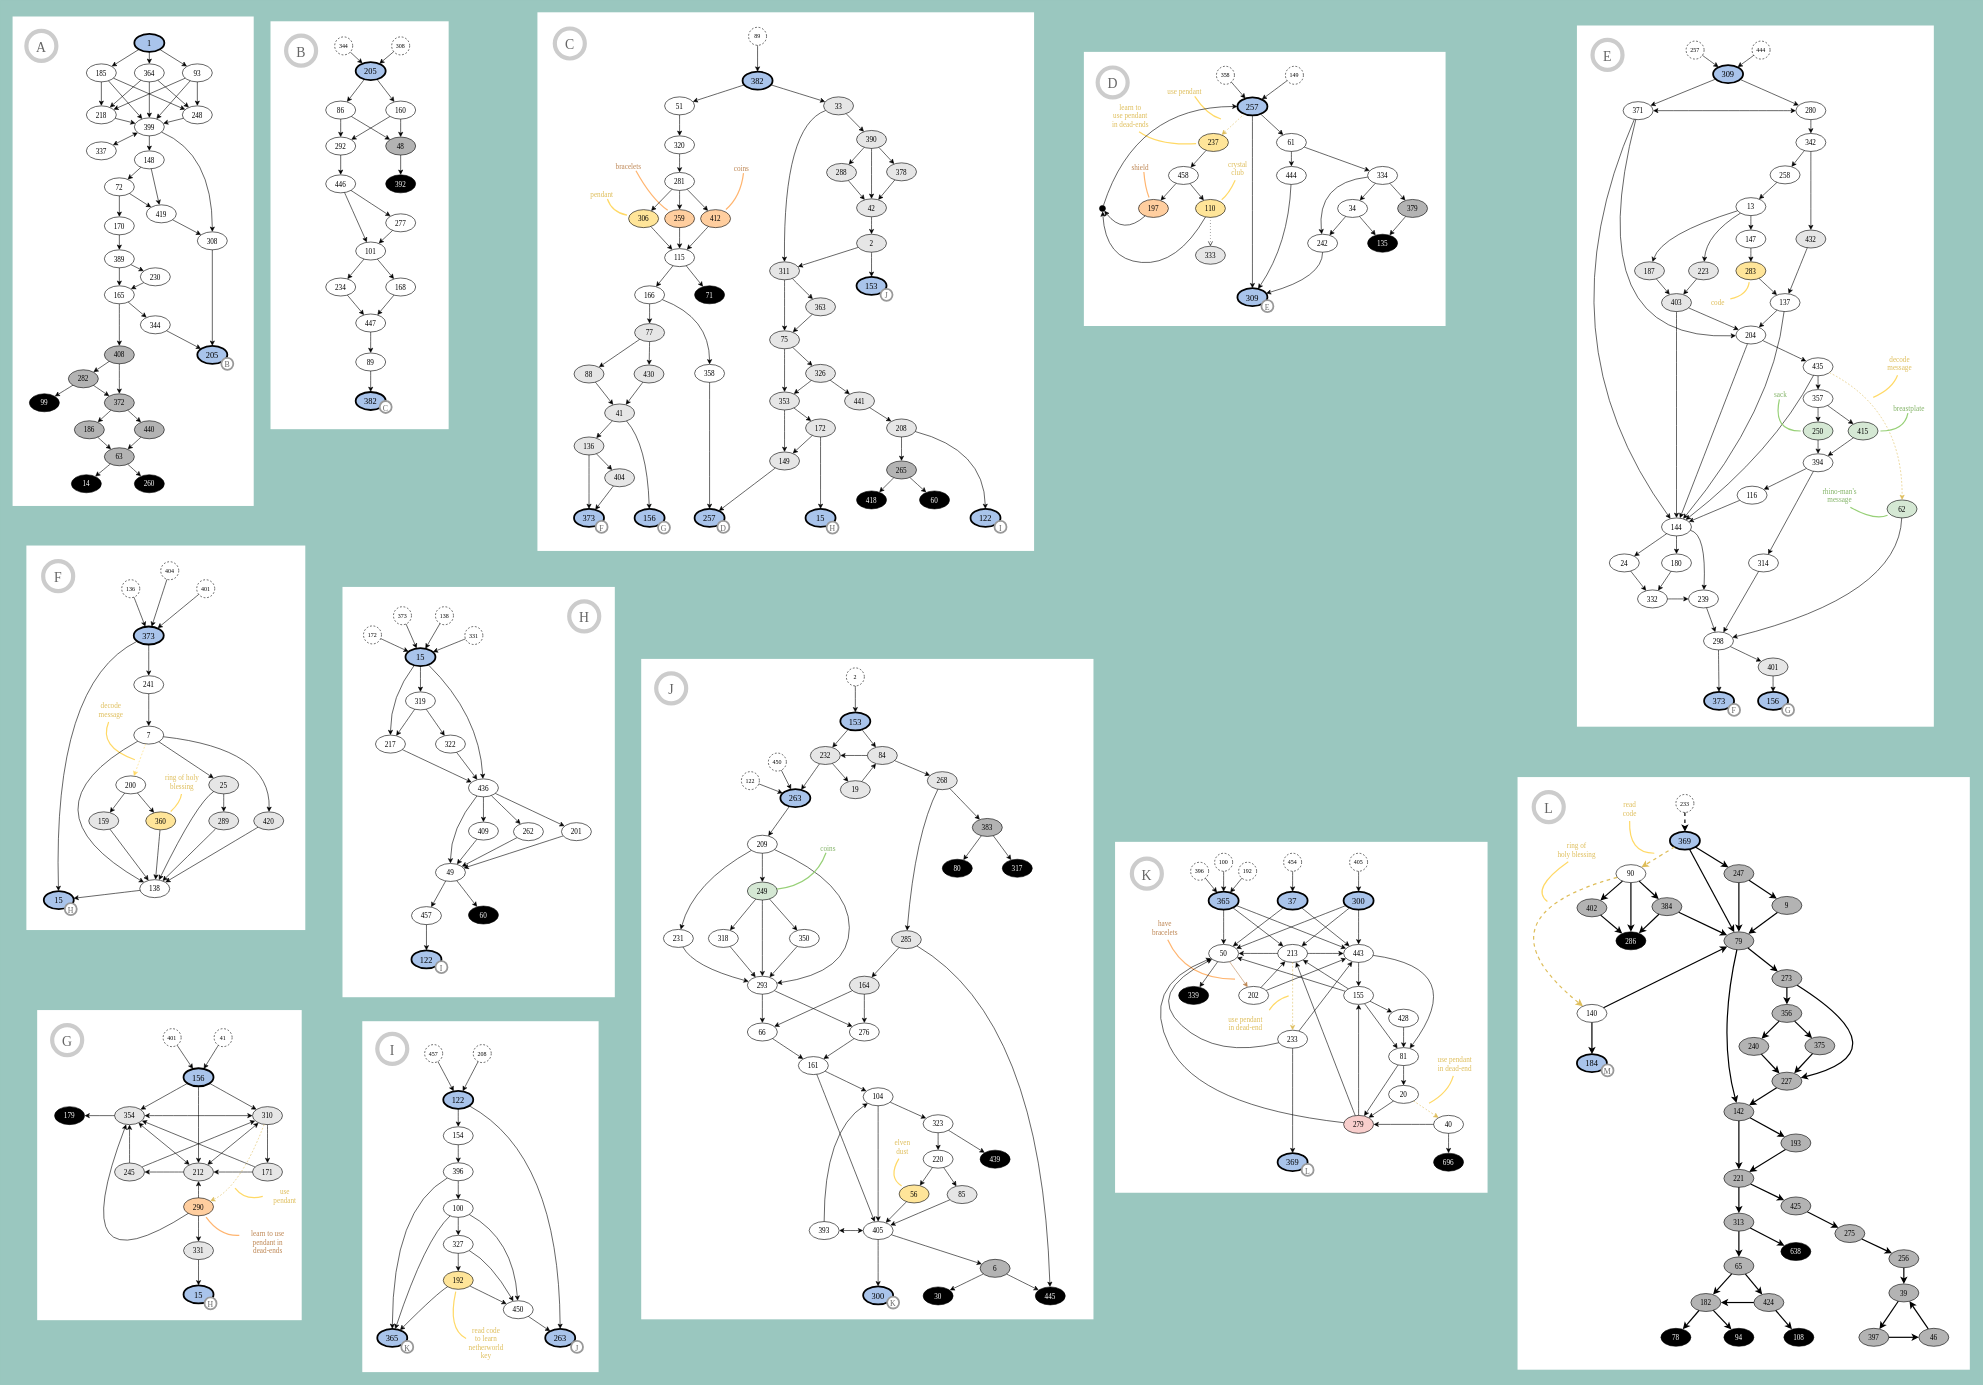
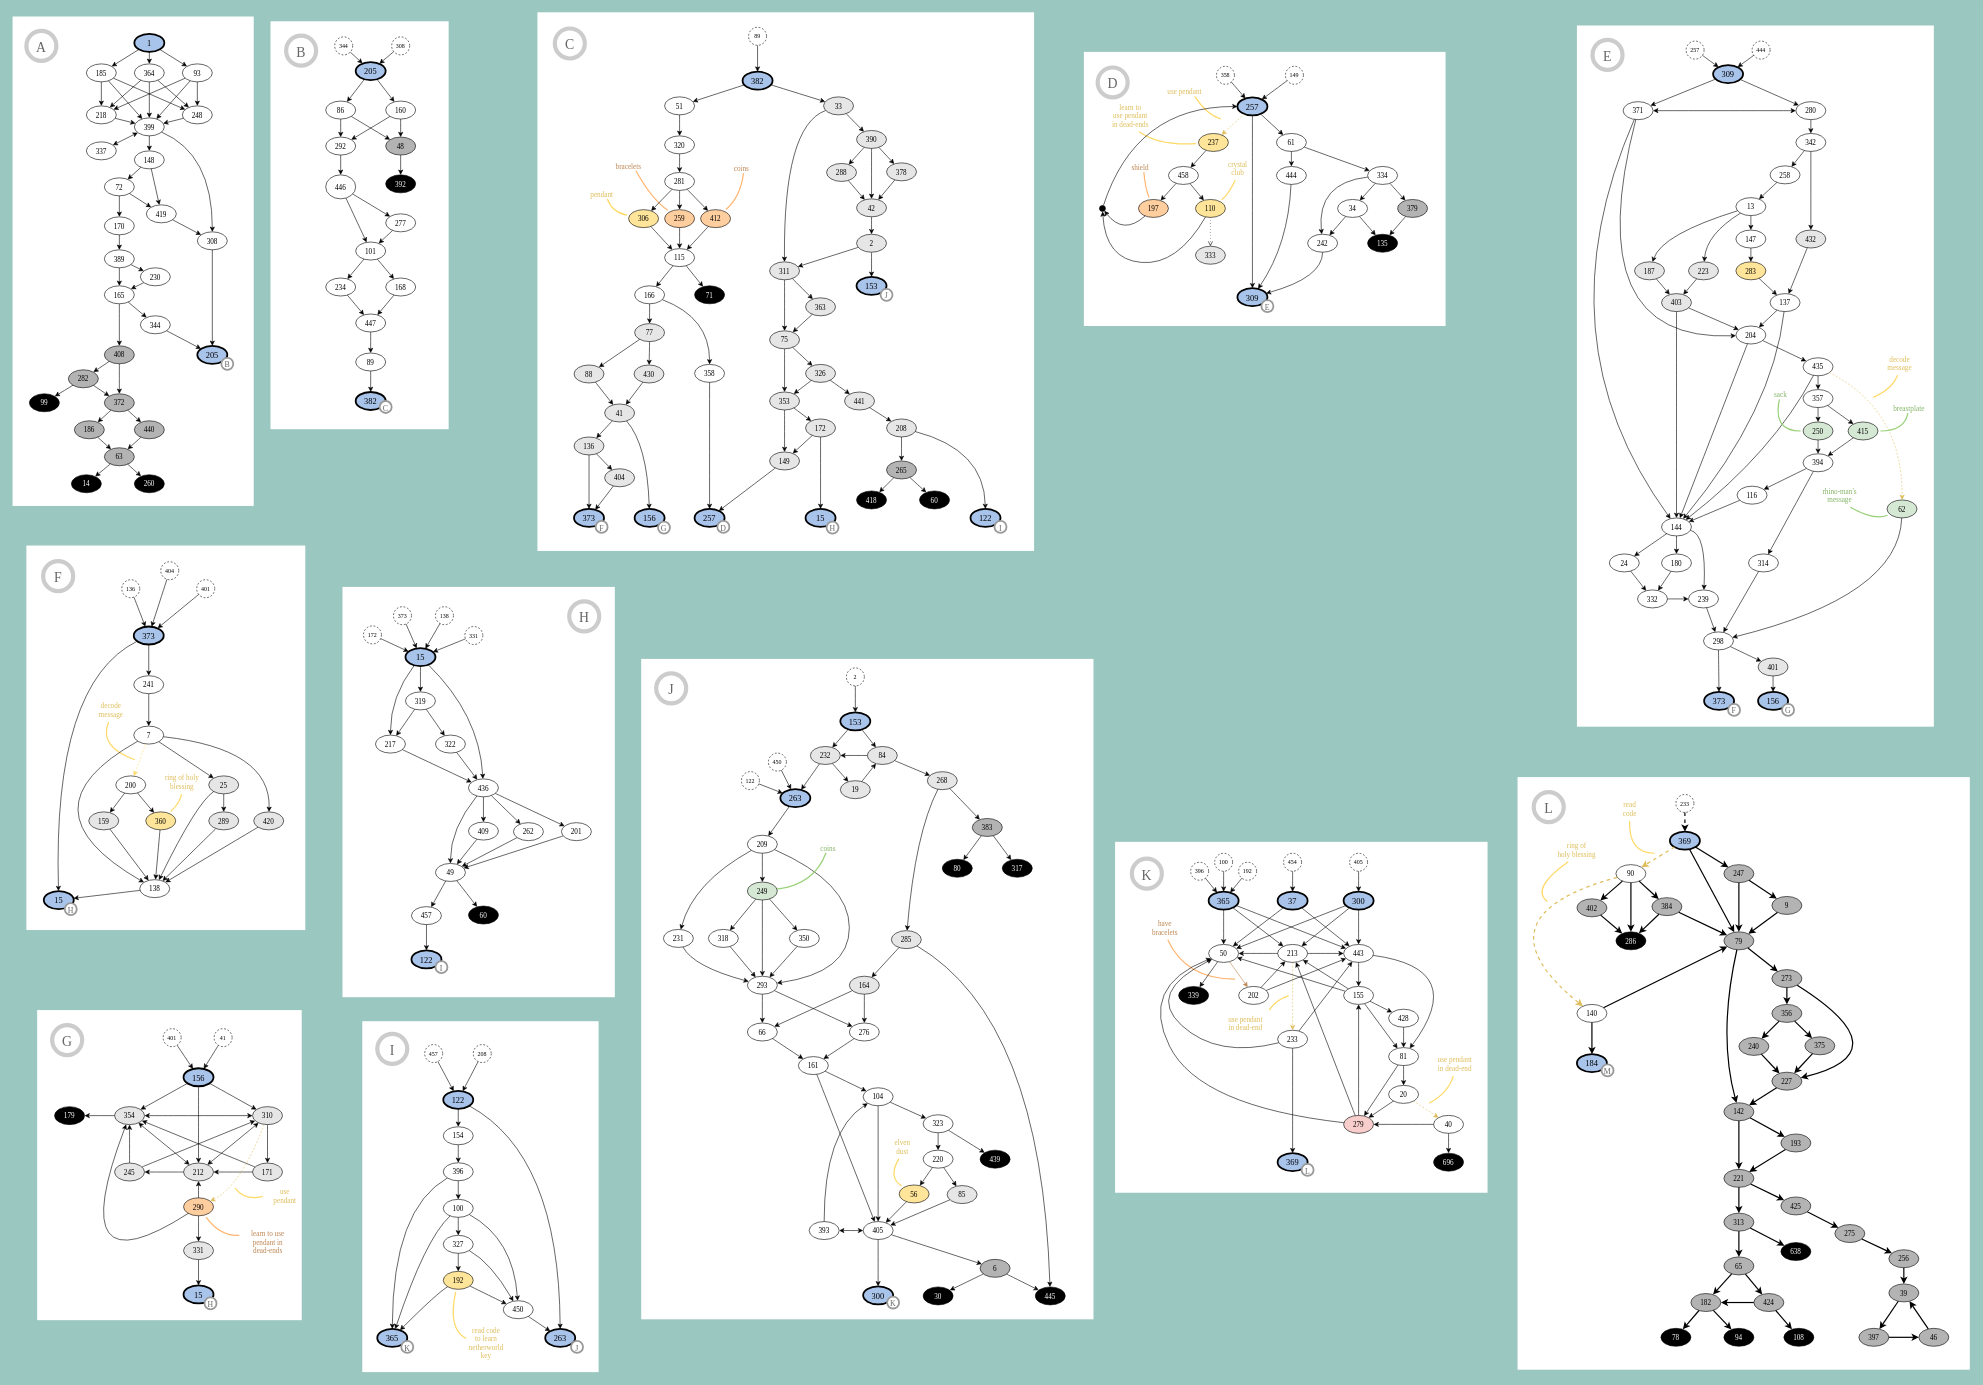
(341, 184) -> (341, 187)
(1743, 294) -> none
(1718, 302) -> none
